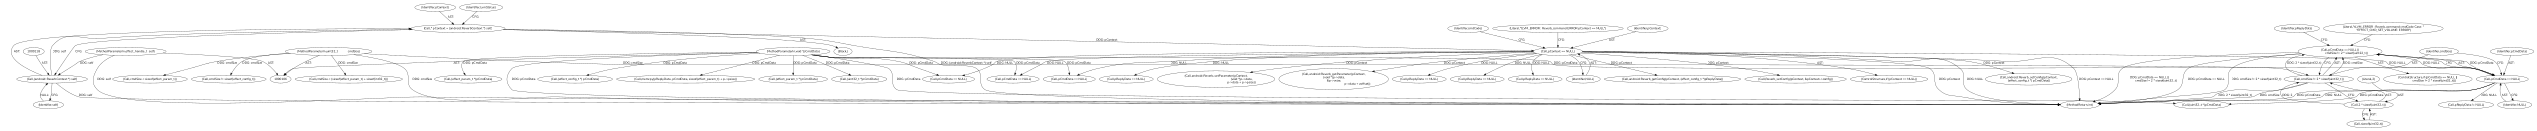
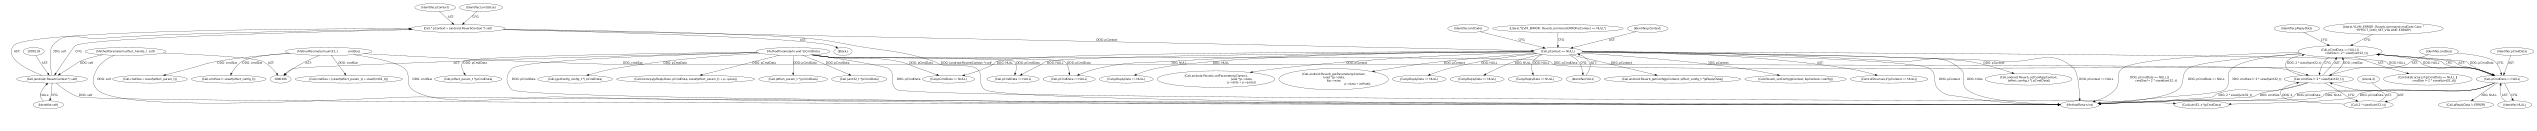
(575, 79) -> (575, 79)
(2466, 105) -> (2466, 105)
(2369, 124) -> none
